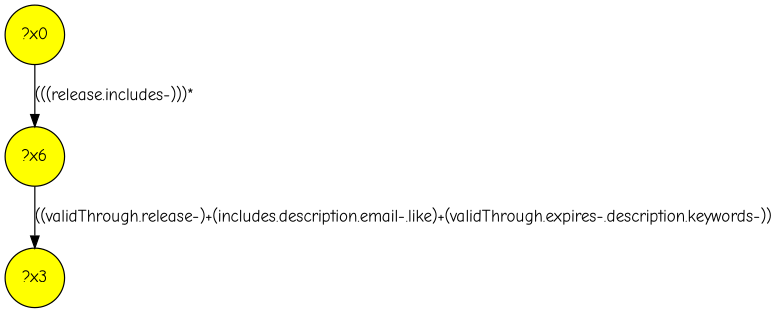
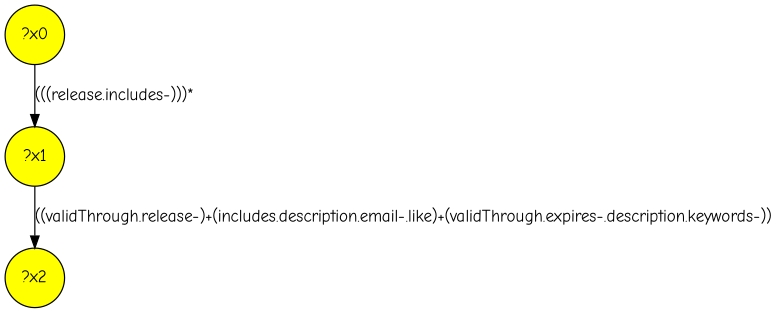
(35, 156) -> (35, 156)
(35, 278) -> (35, 278)
